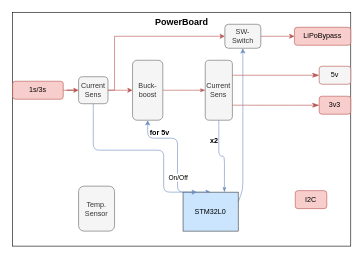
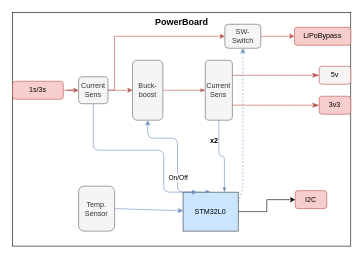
(243, 127) -> (243, 127)
(159, 134) -> none
none -> (142, 210)
none -> (253, 212)
